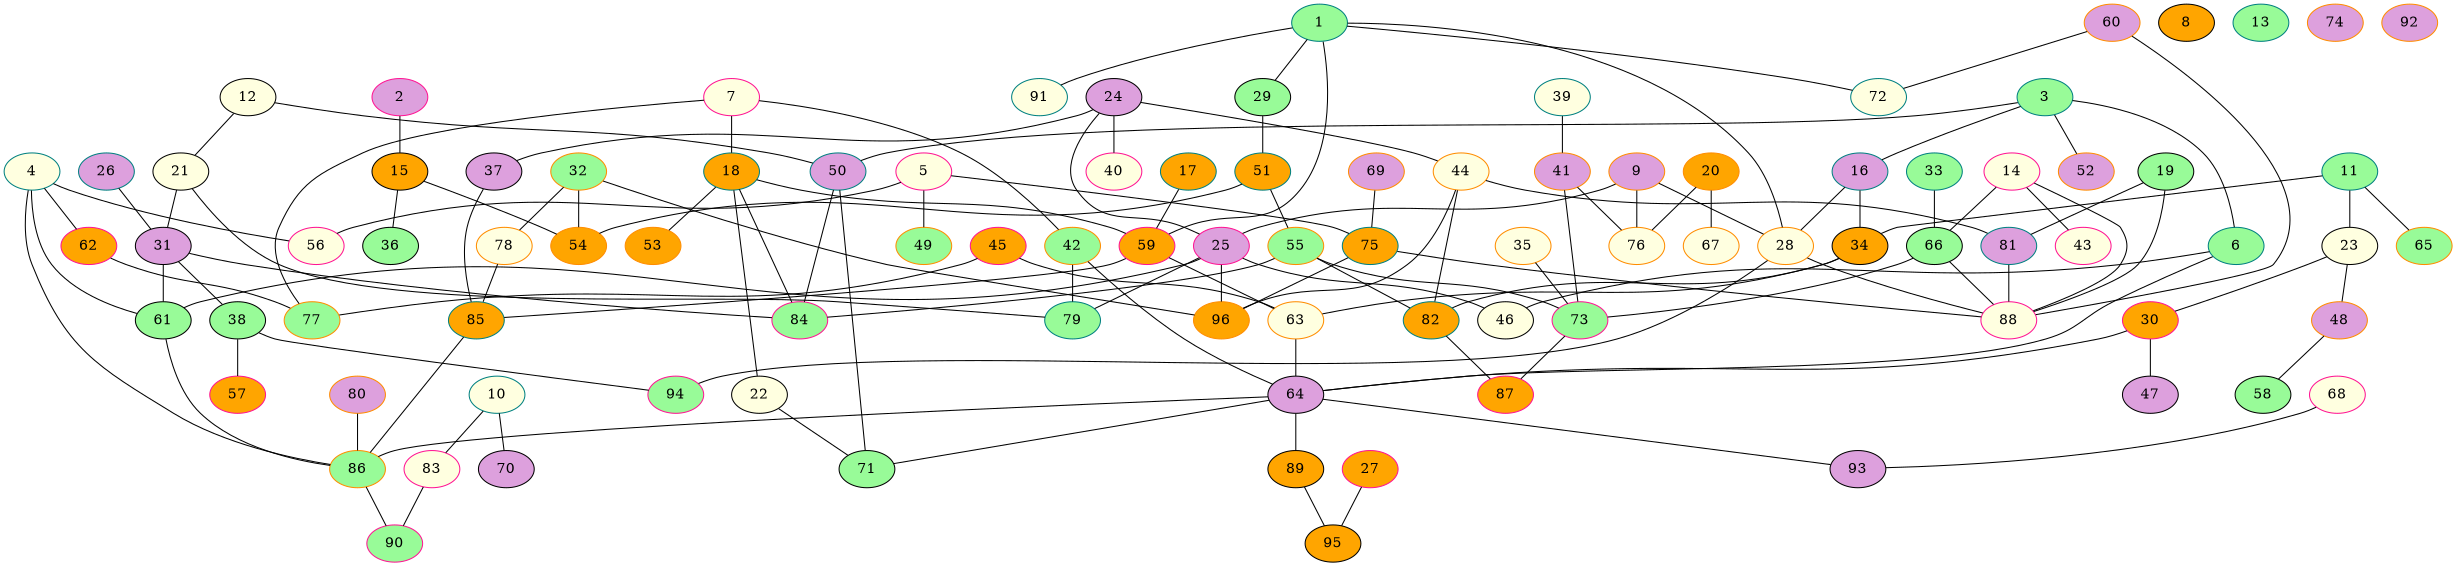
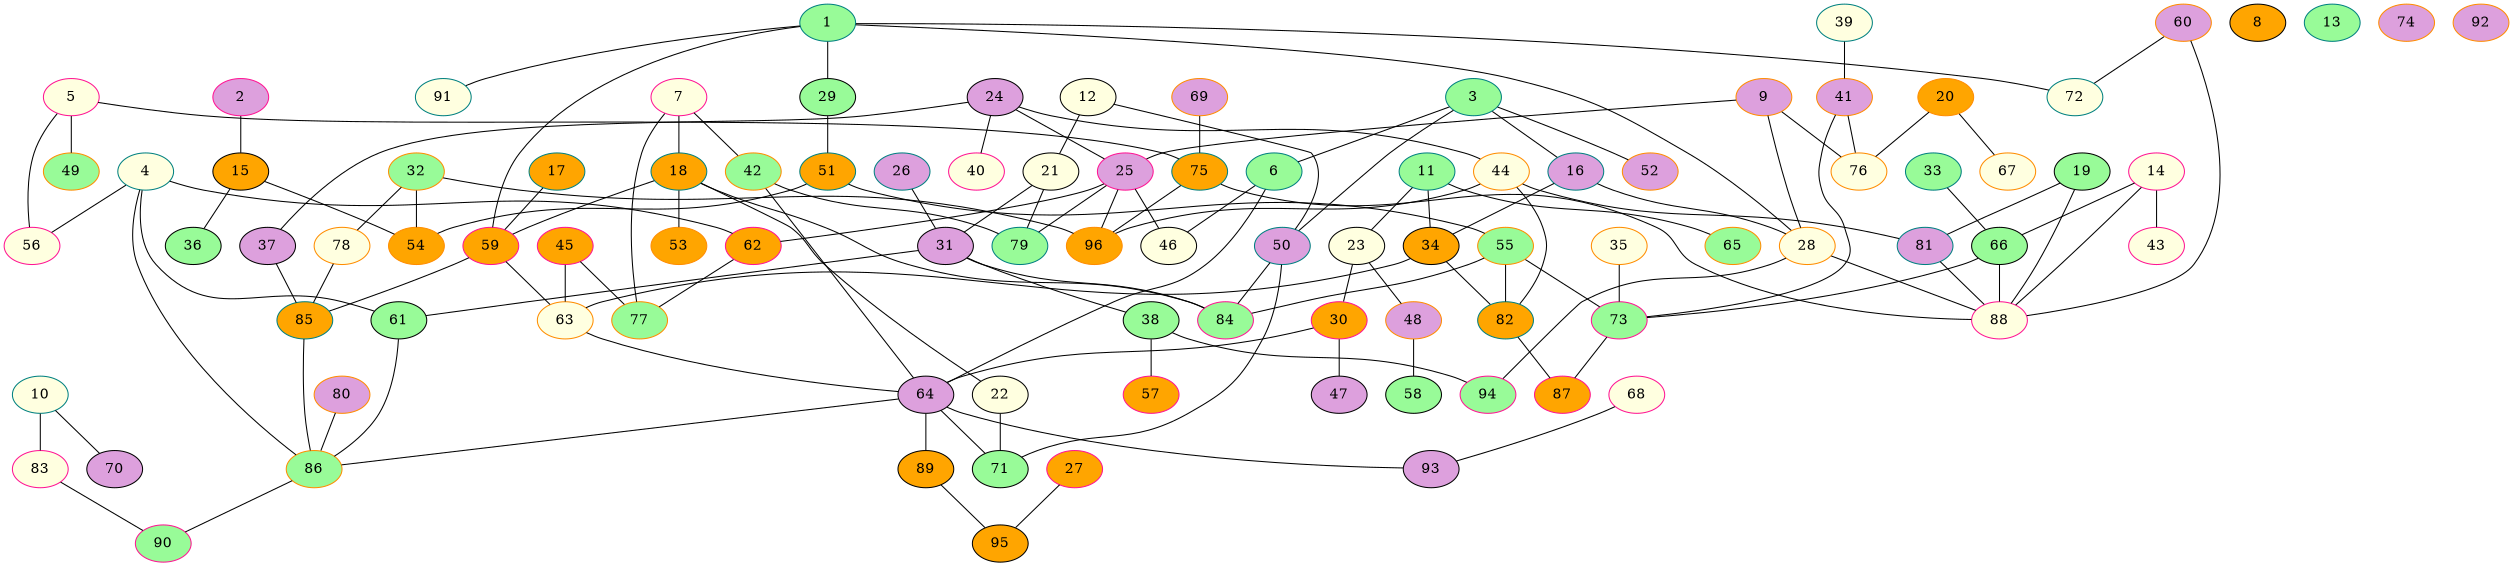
(692, 283) -> (919, 222)
